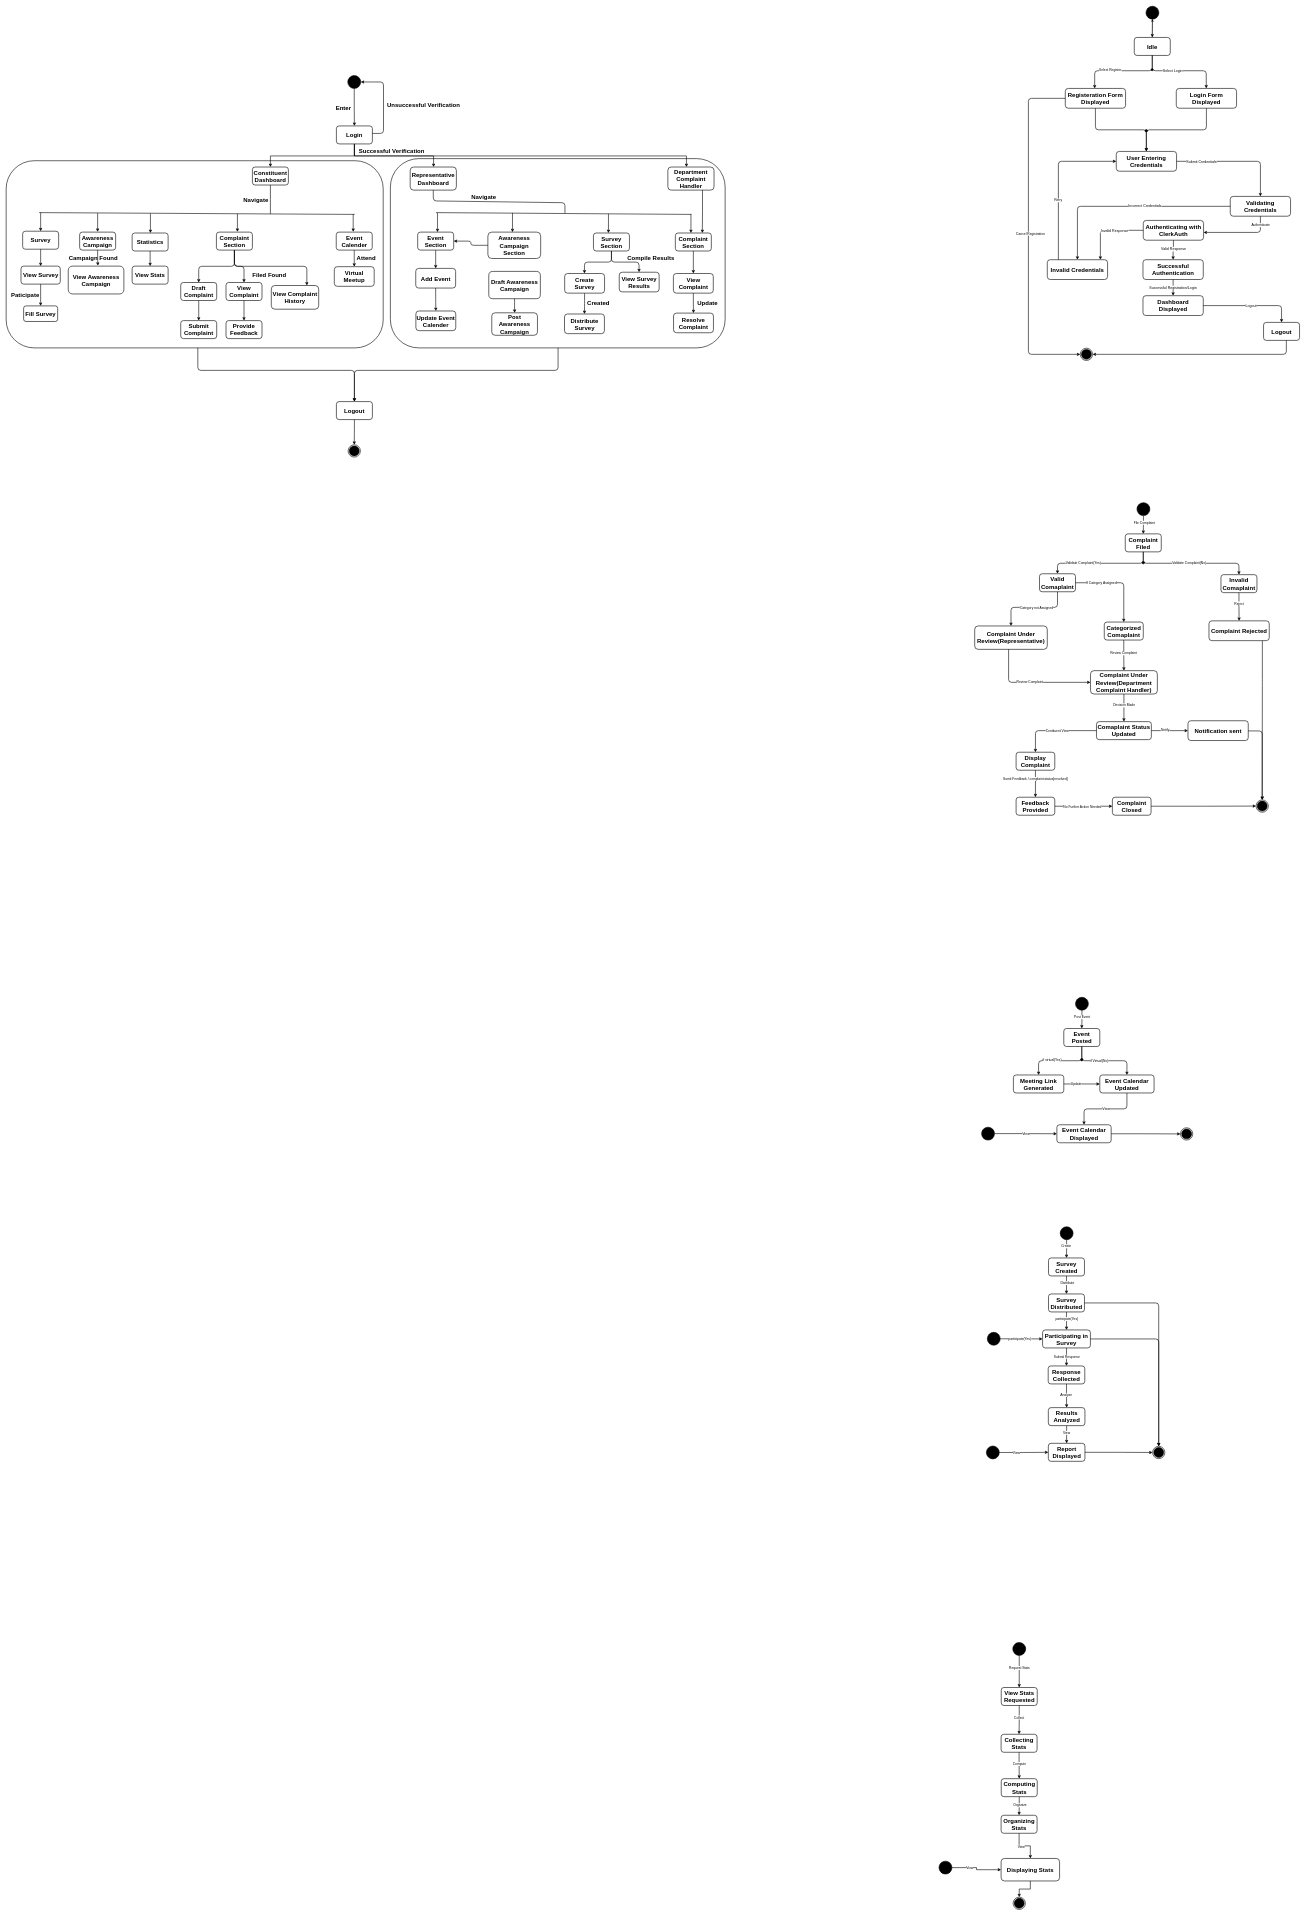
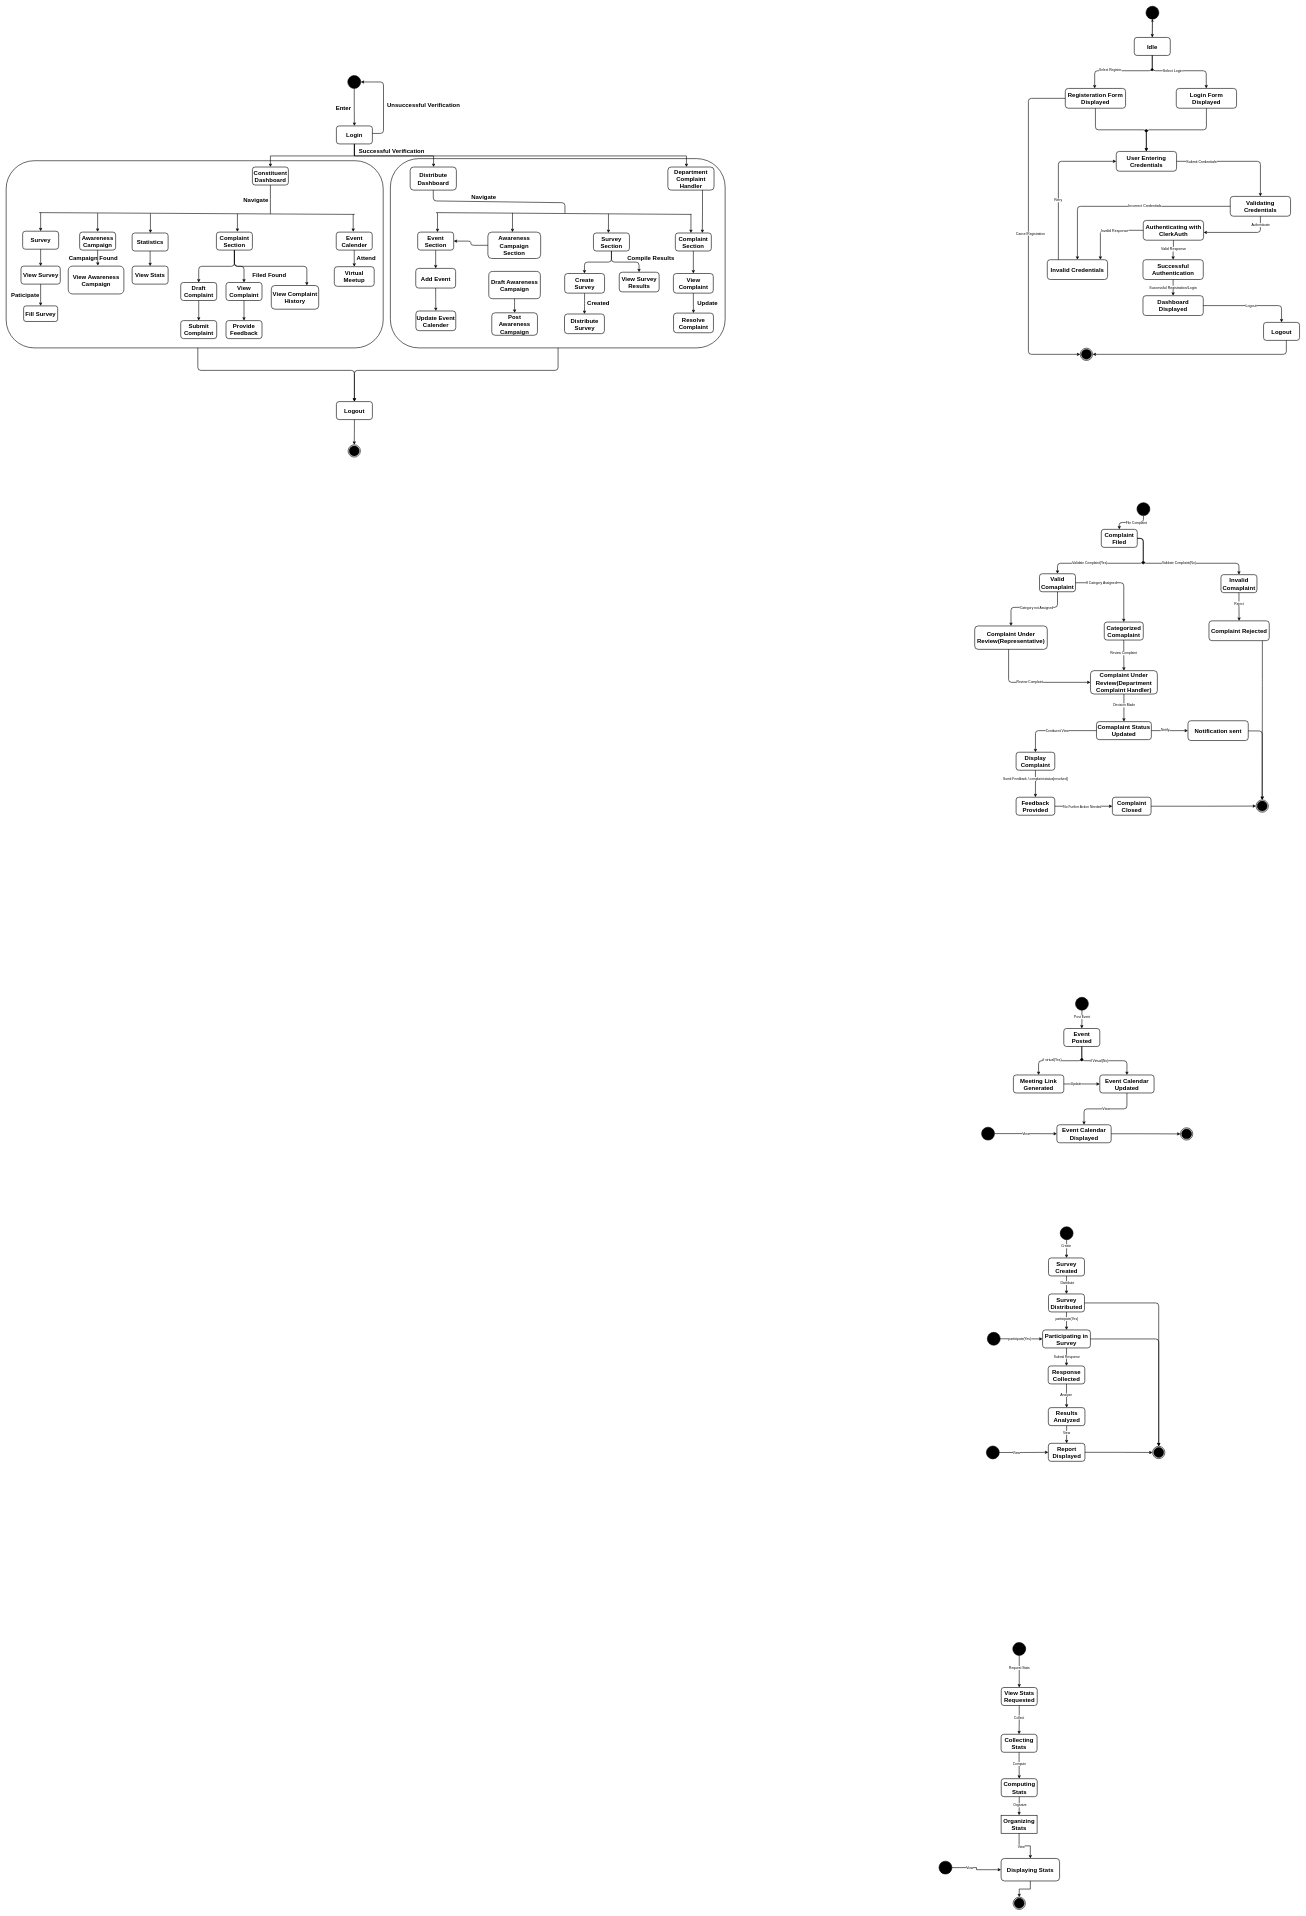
(433, 179) -> (433, 179)
(1143, 543) -> (1119, 538)
(1019, 1824) -> (1019, 1824)
